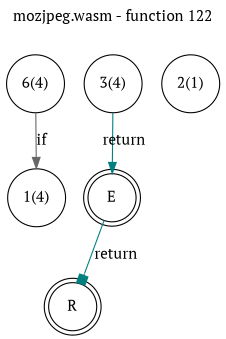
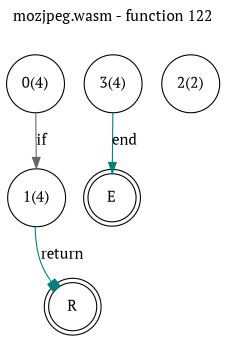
(36, 84) -> (36, 84)
(191, 84) -> (191, 84)
(125, 141) -> (125, 141)
(94, 247) -> (38, 255)
